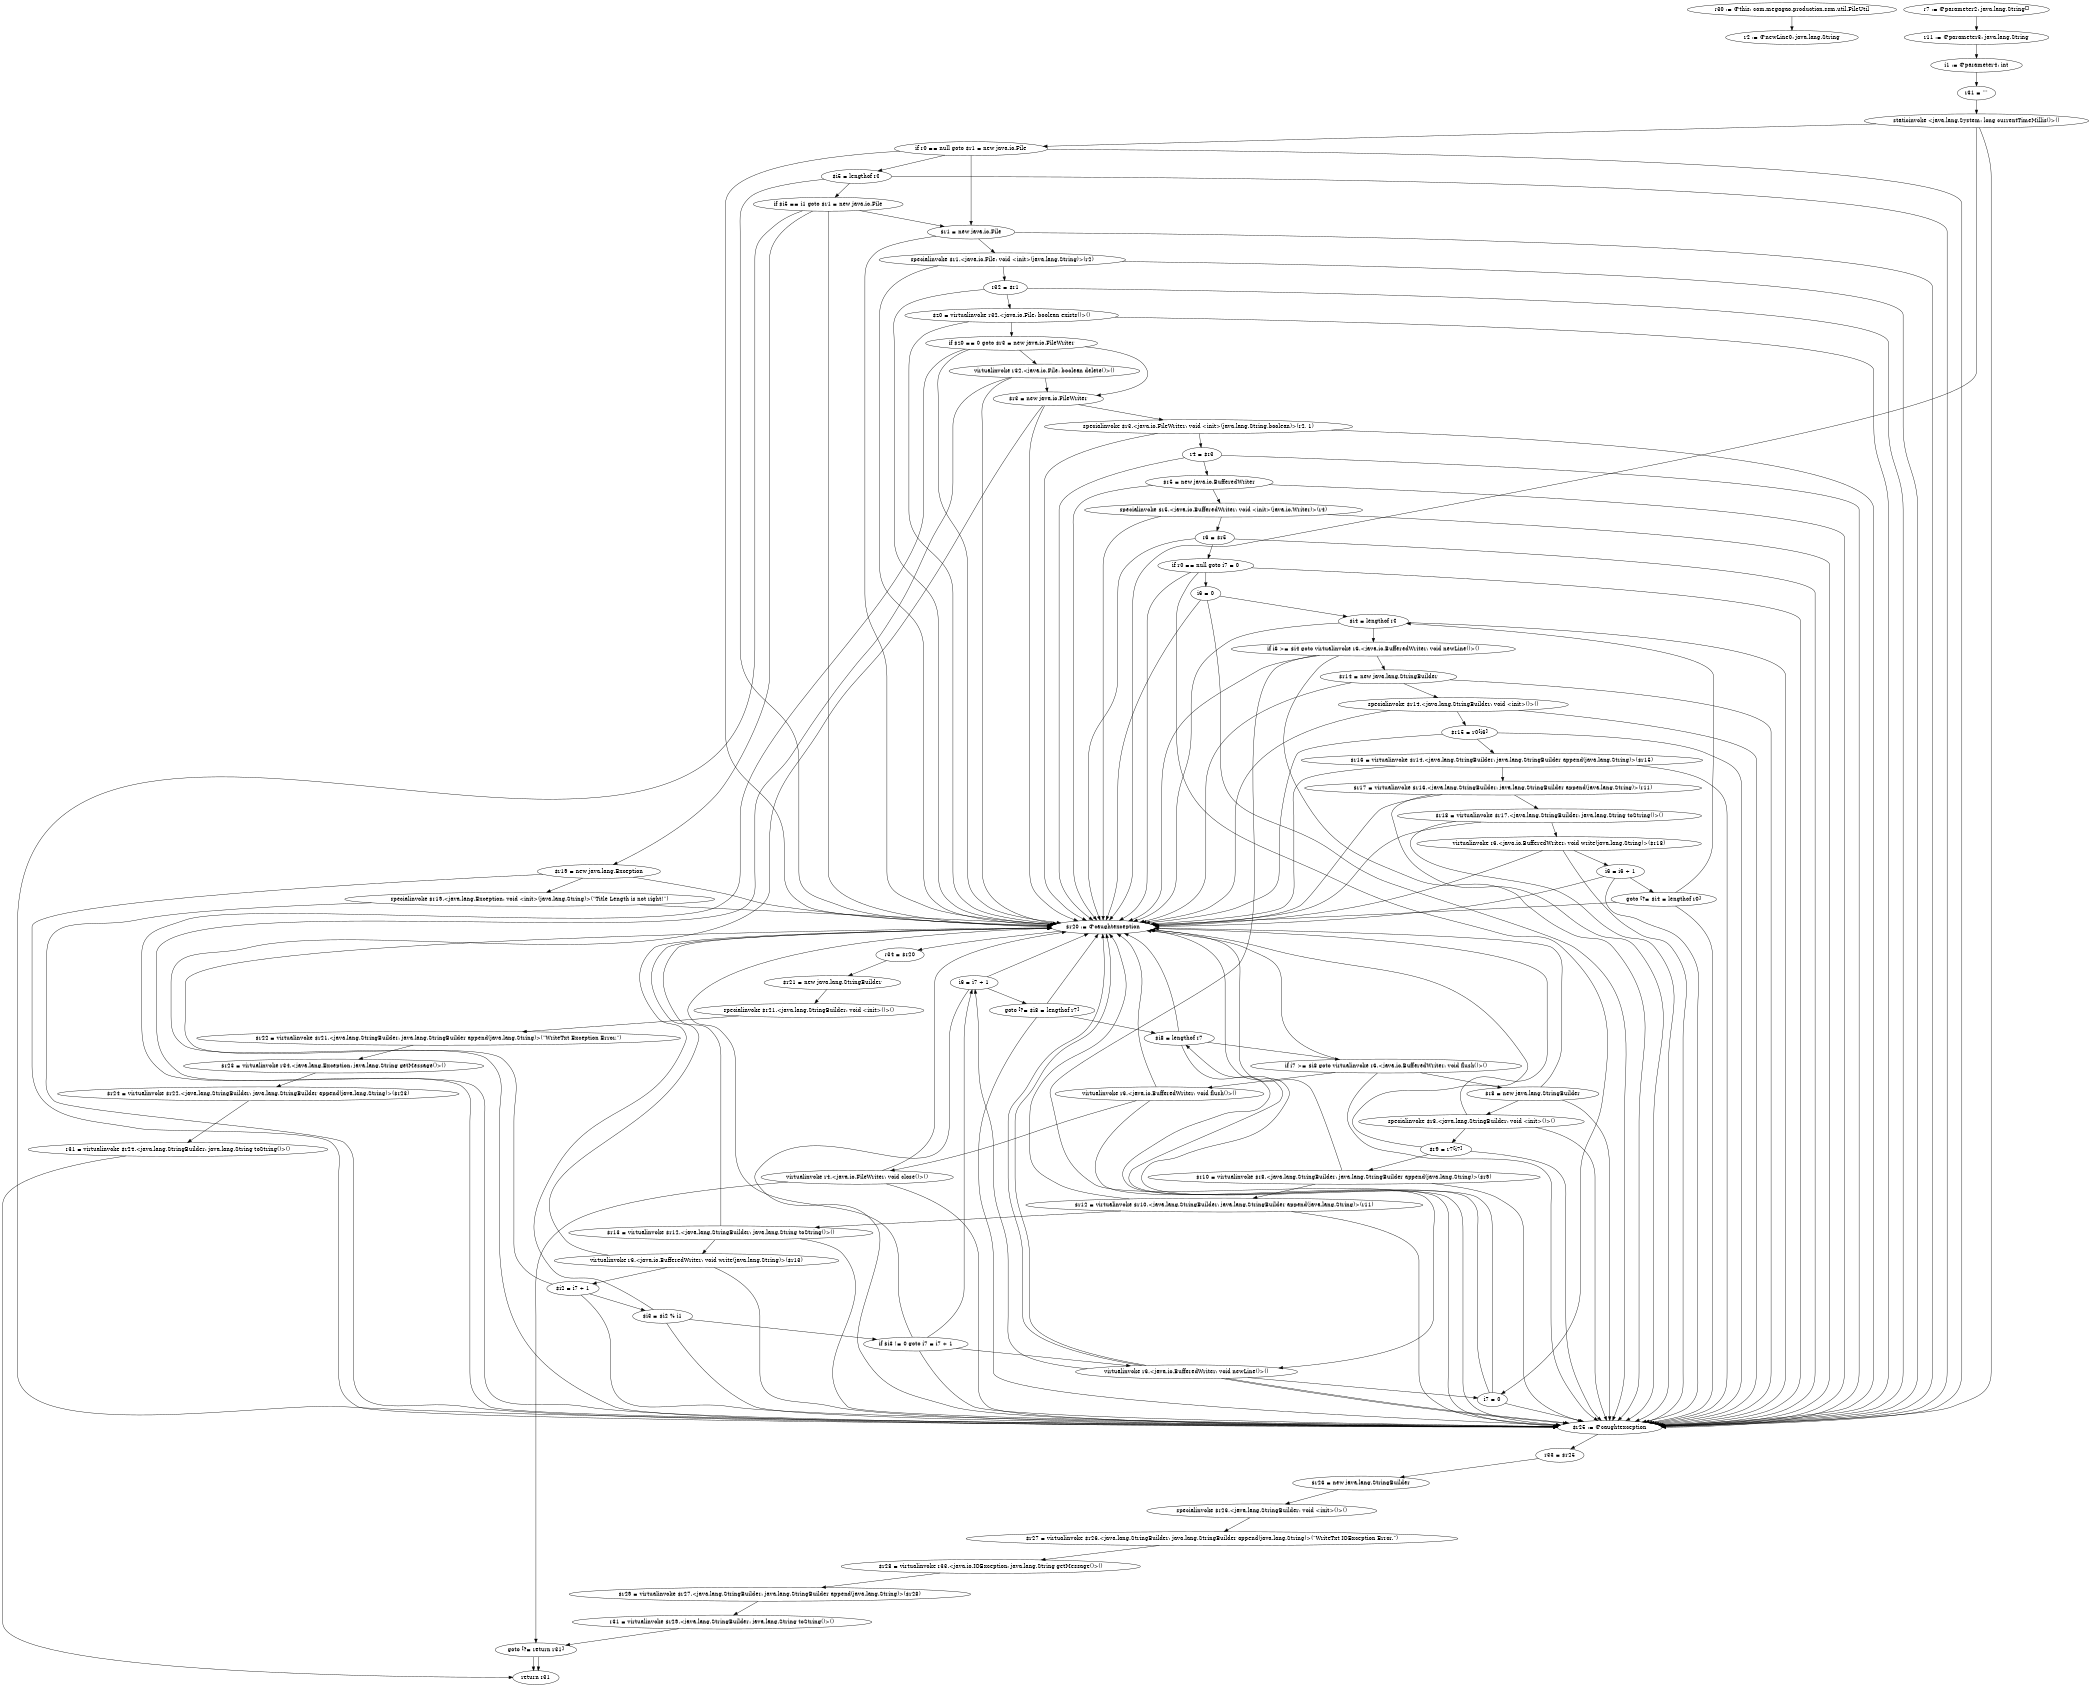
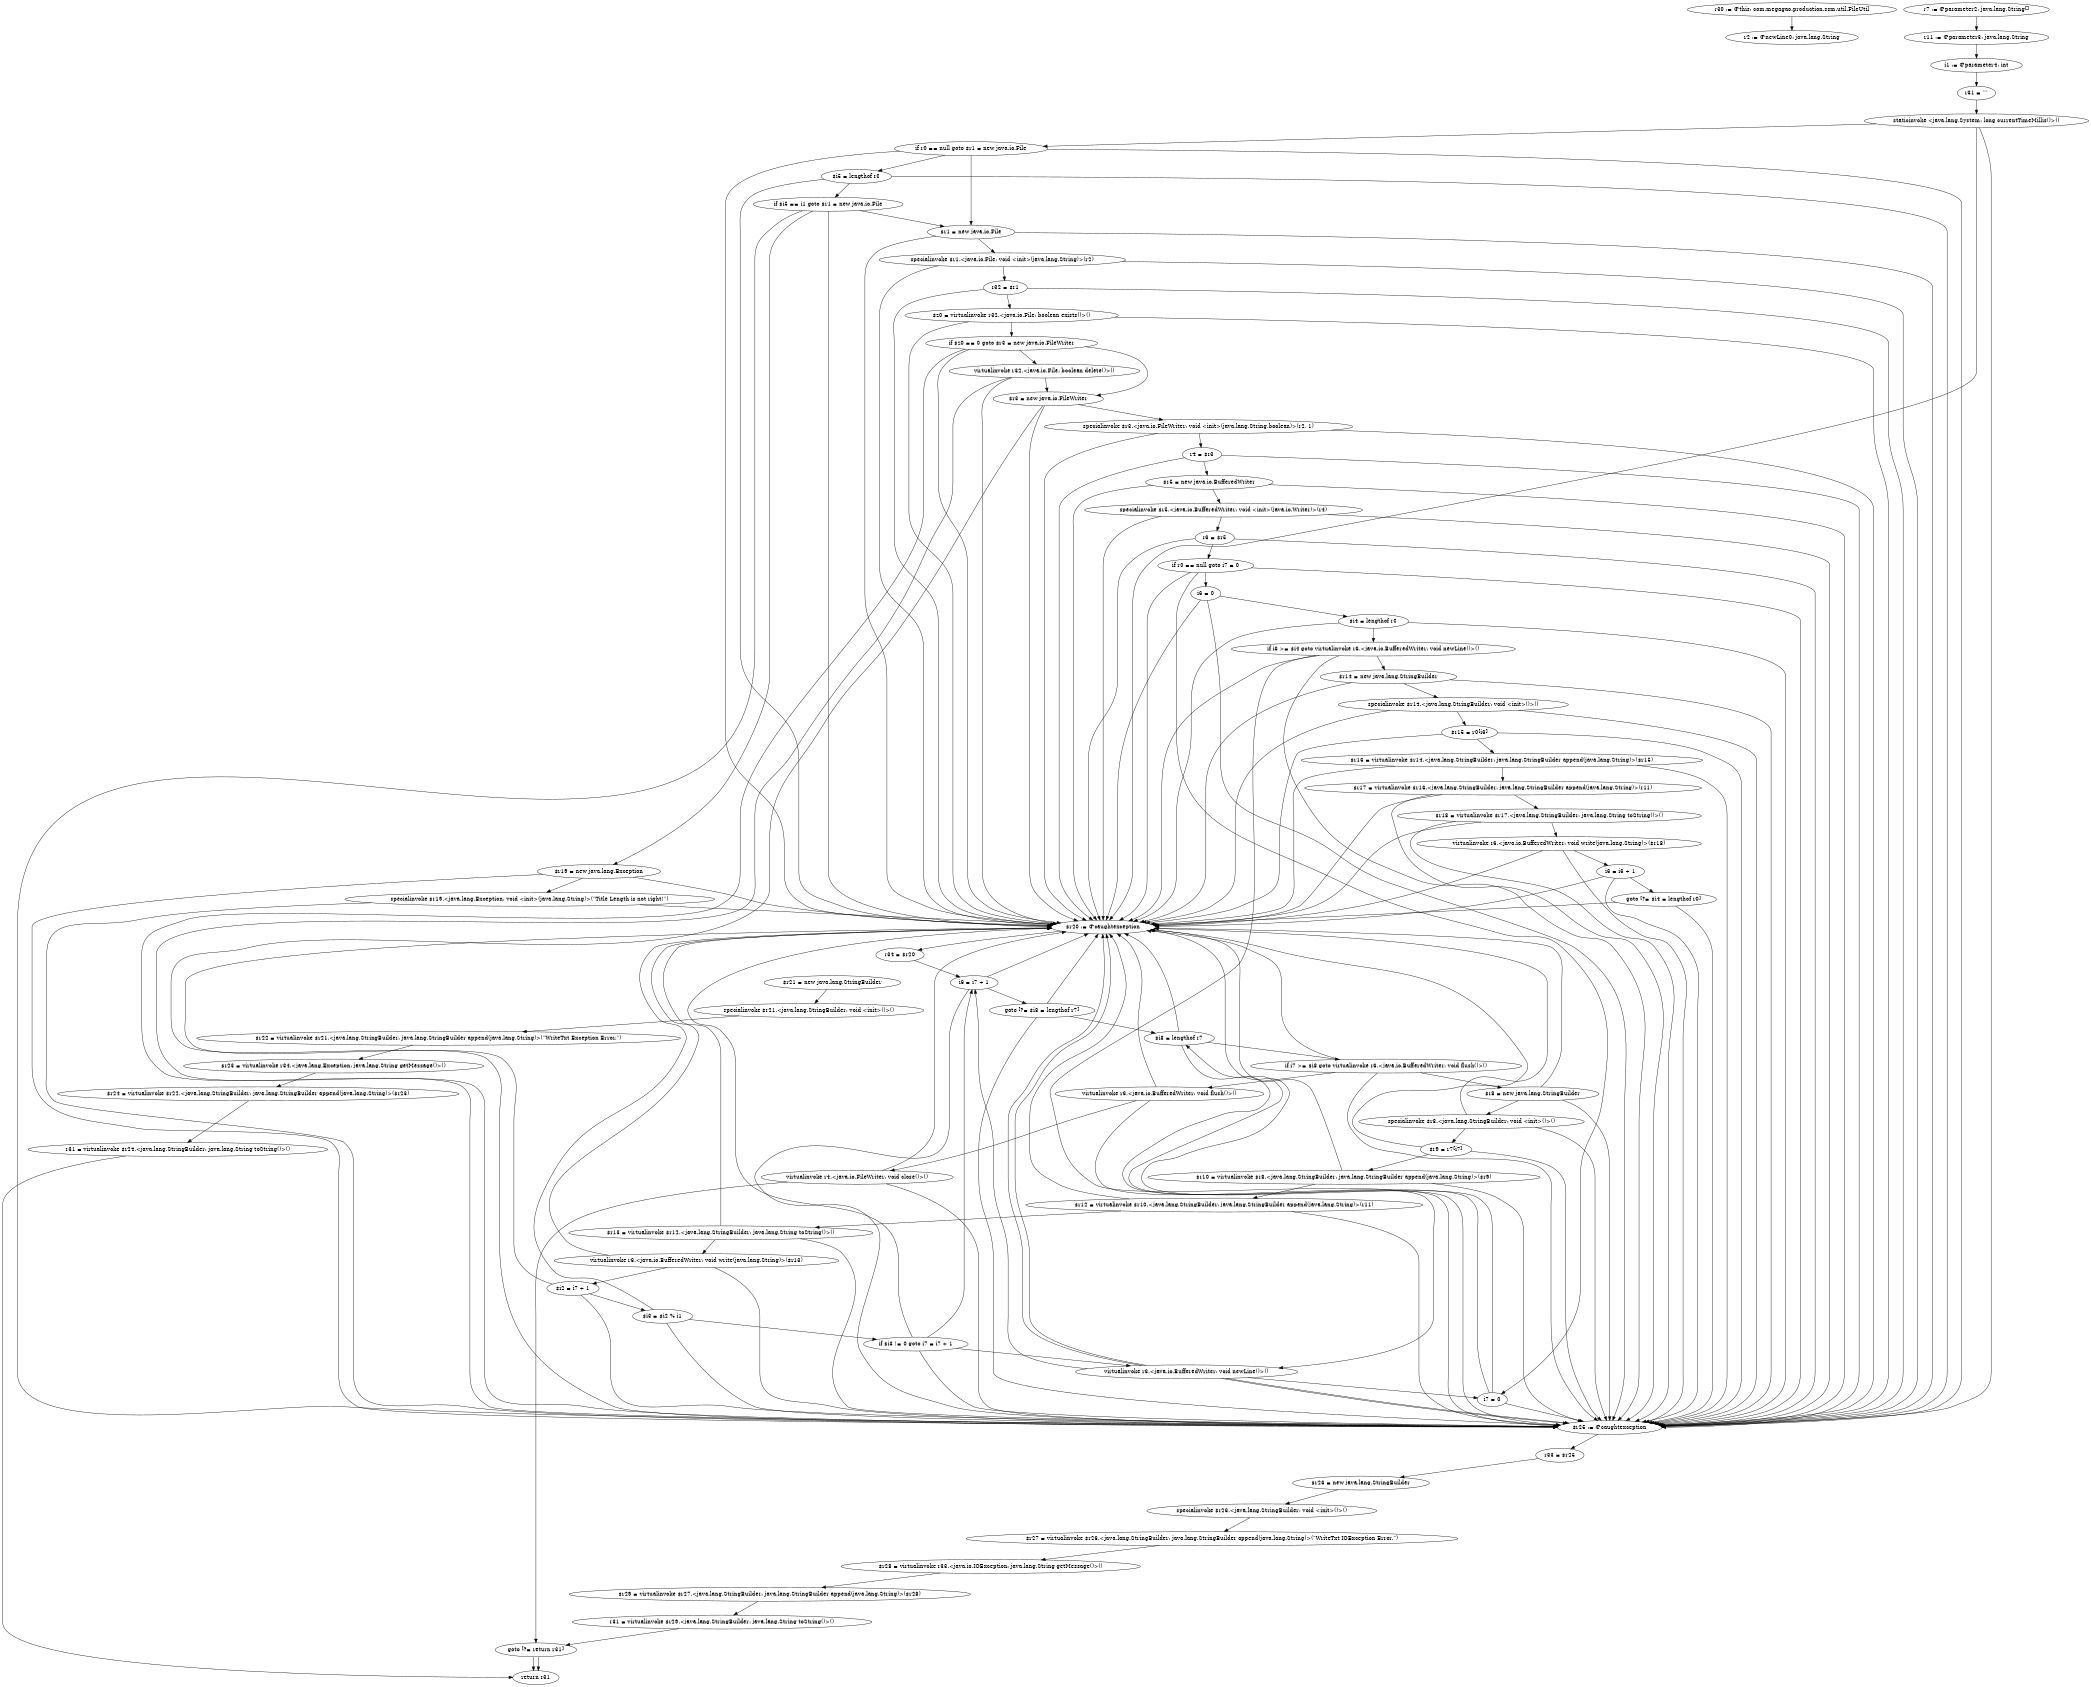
(1680, 657) -> none
(869, 968) -> (935, 968)
